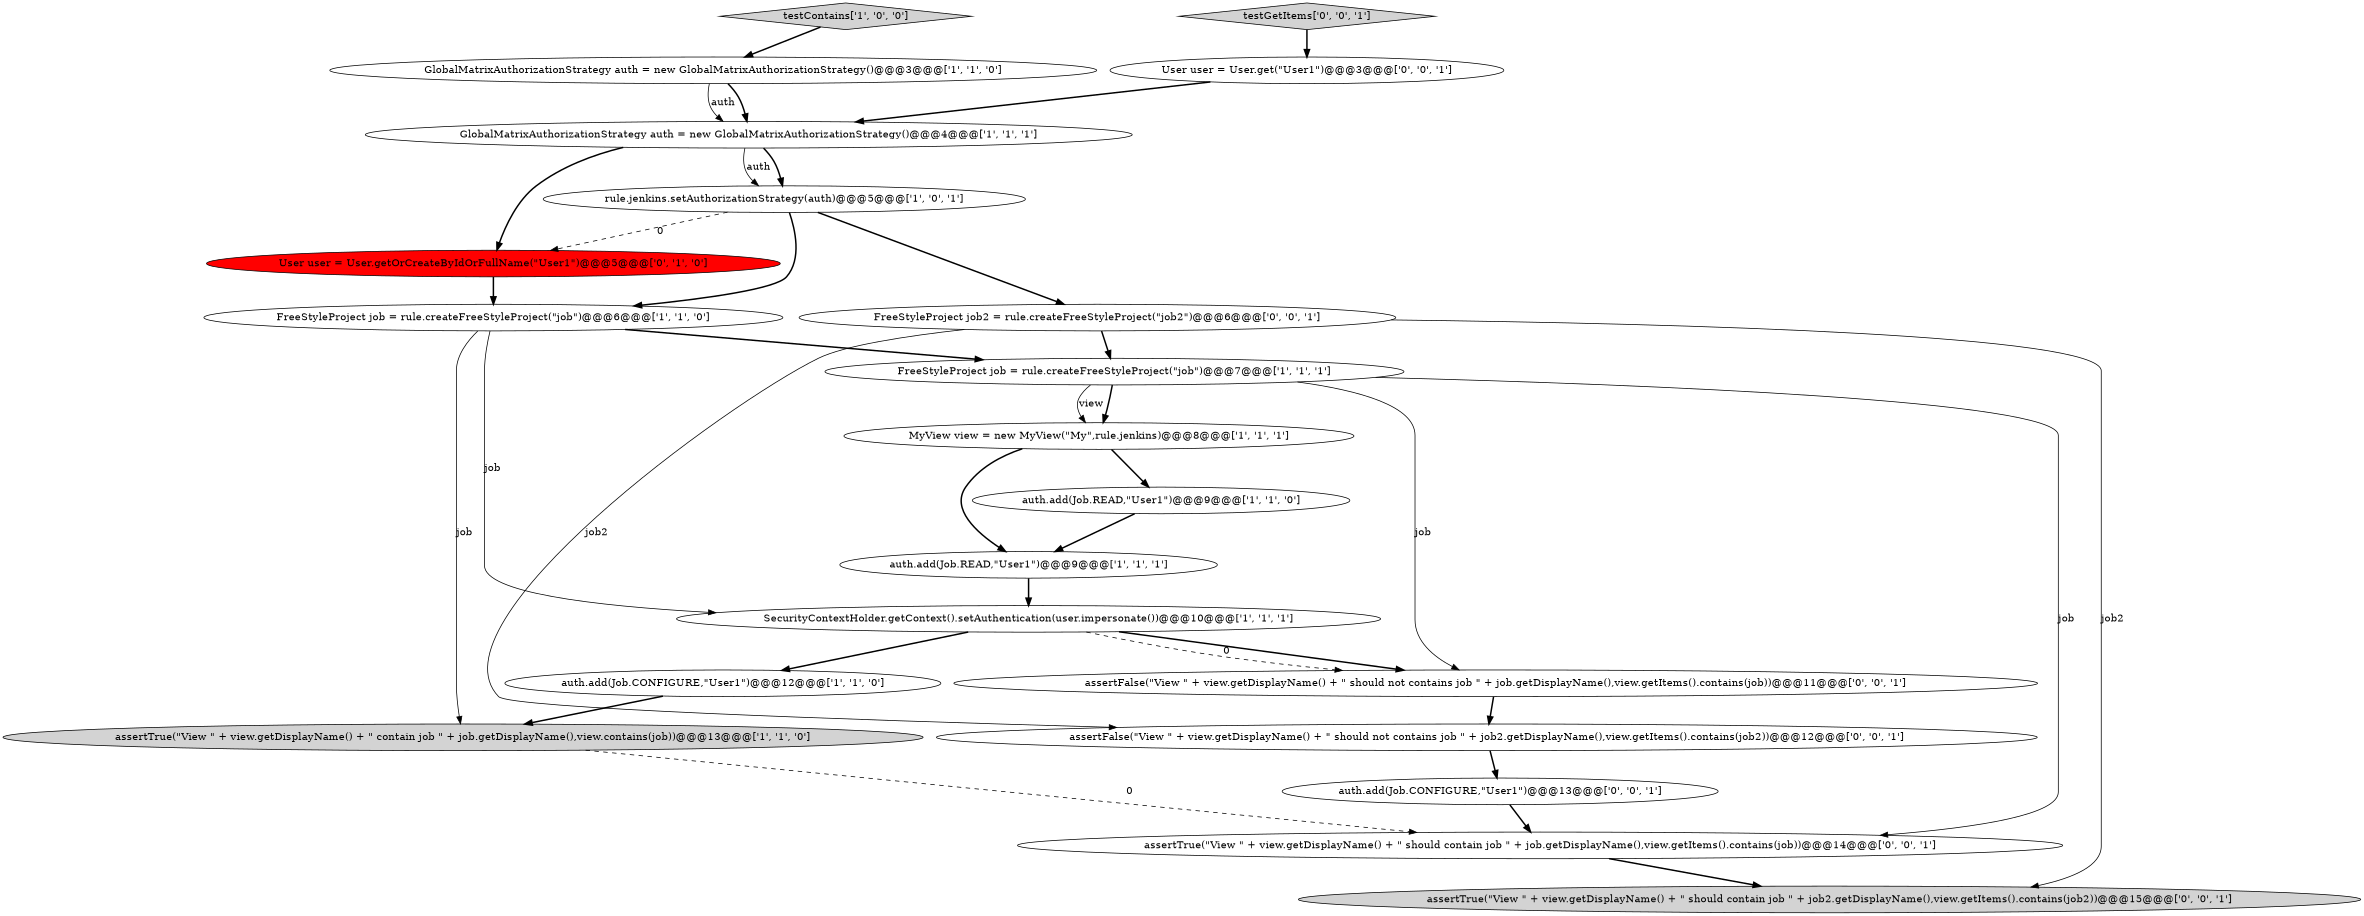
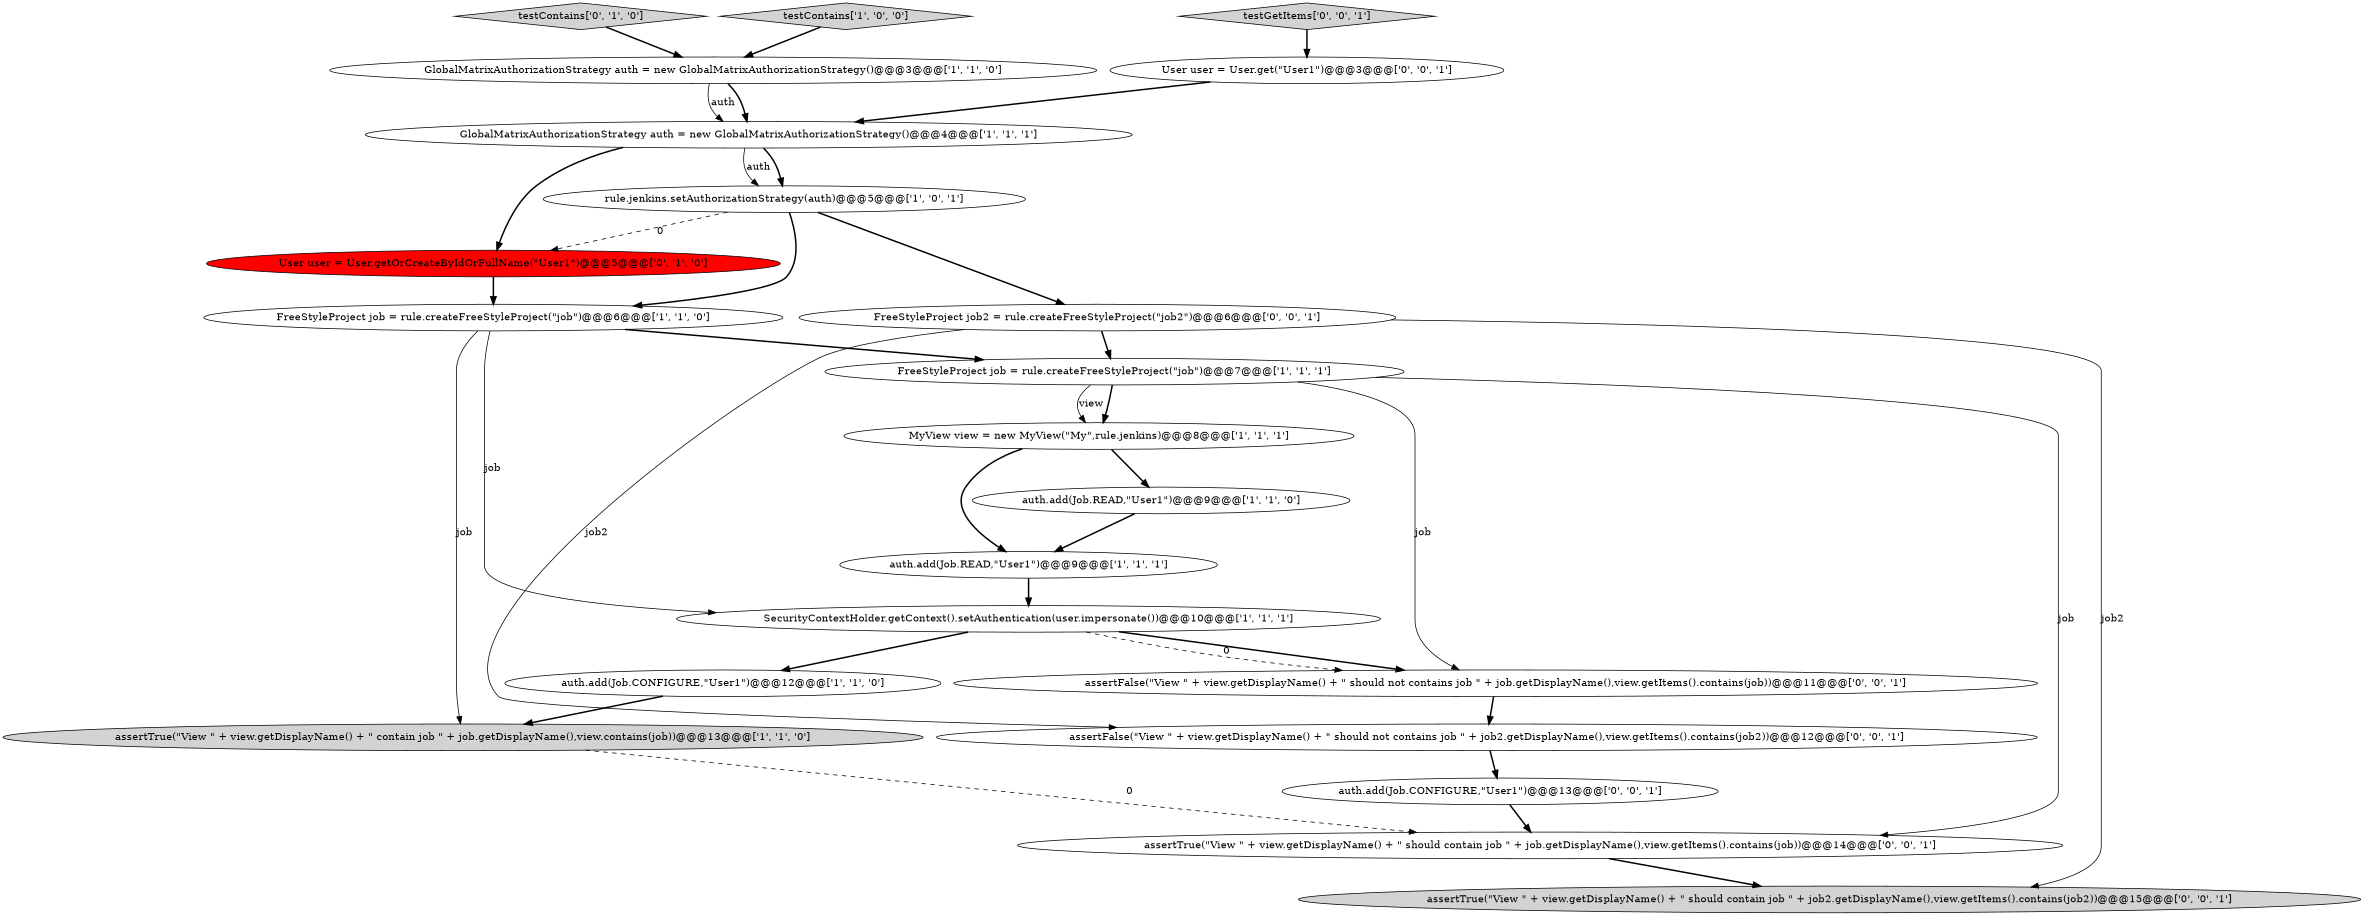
none -> (581, 16)
